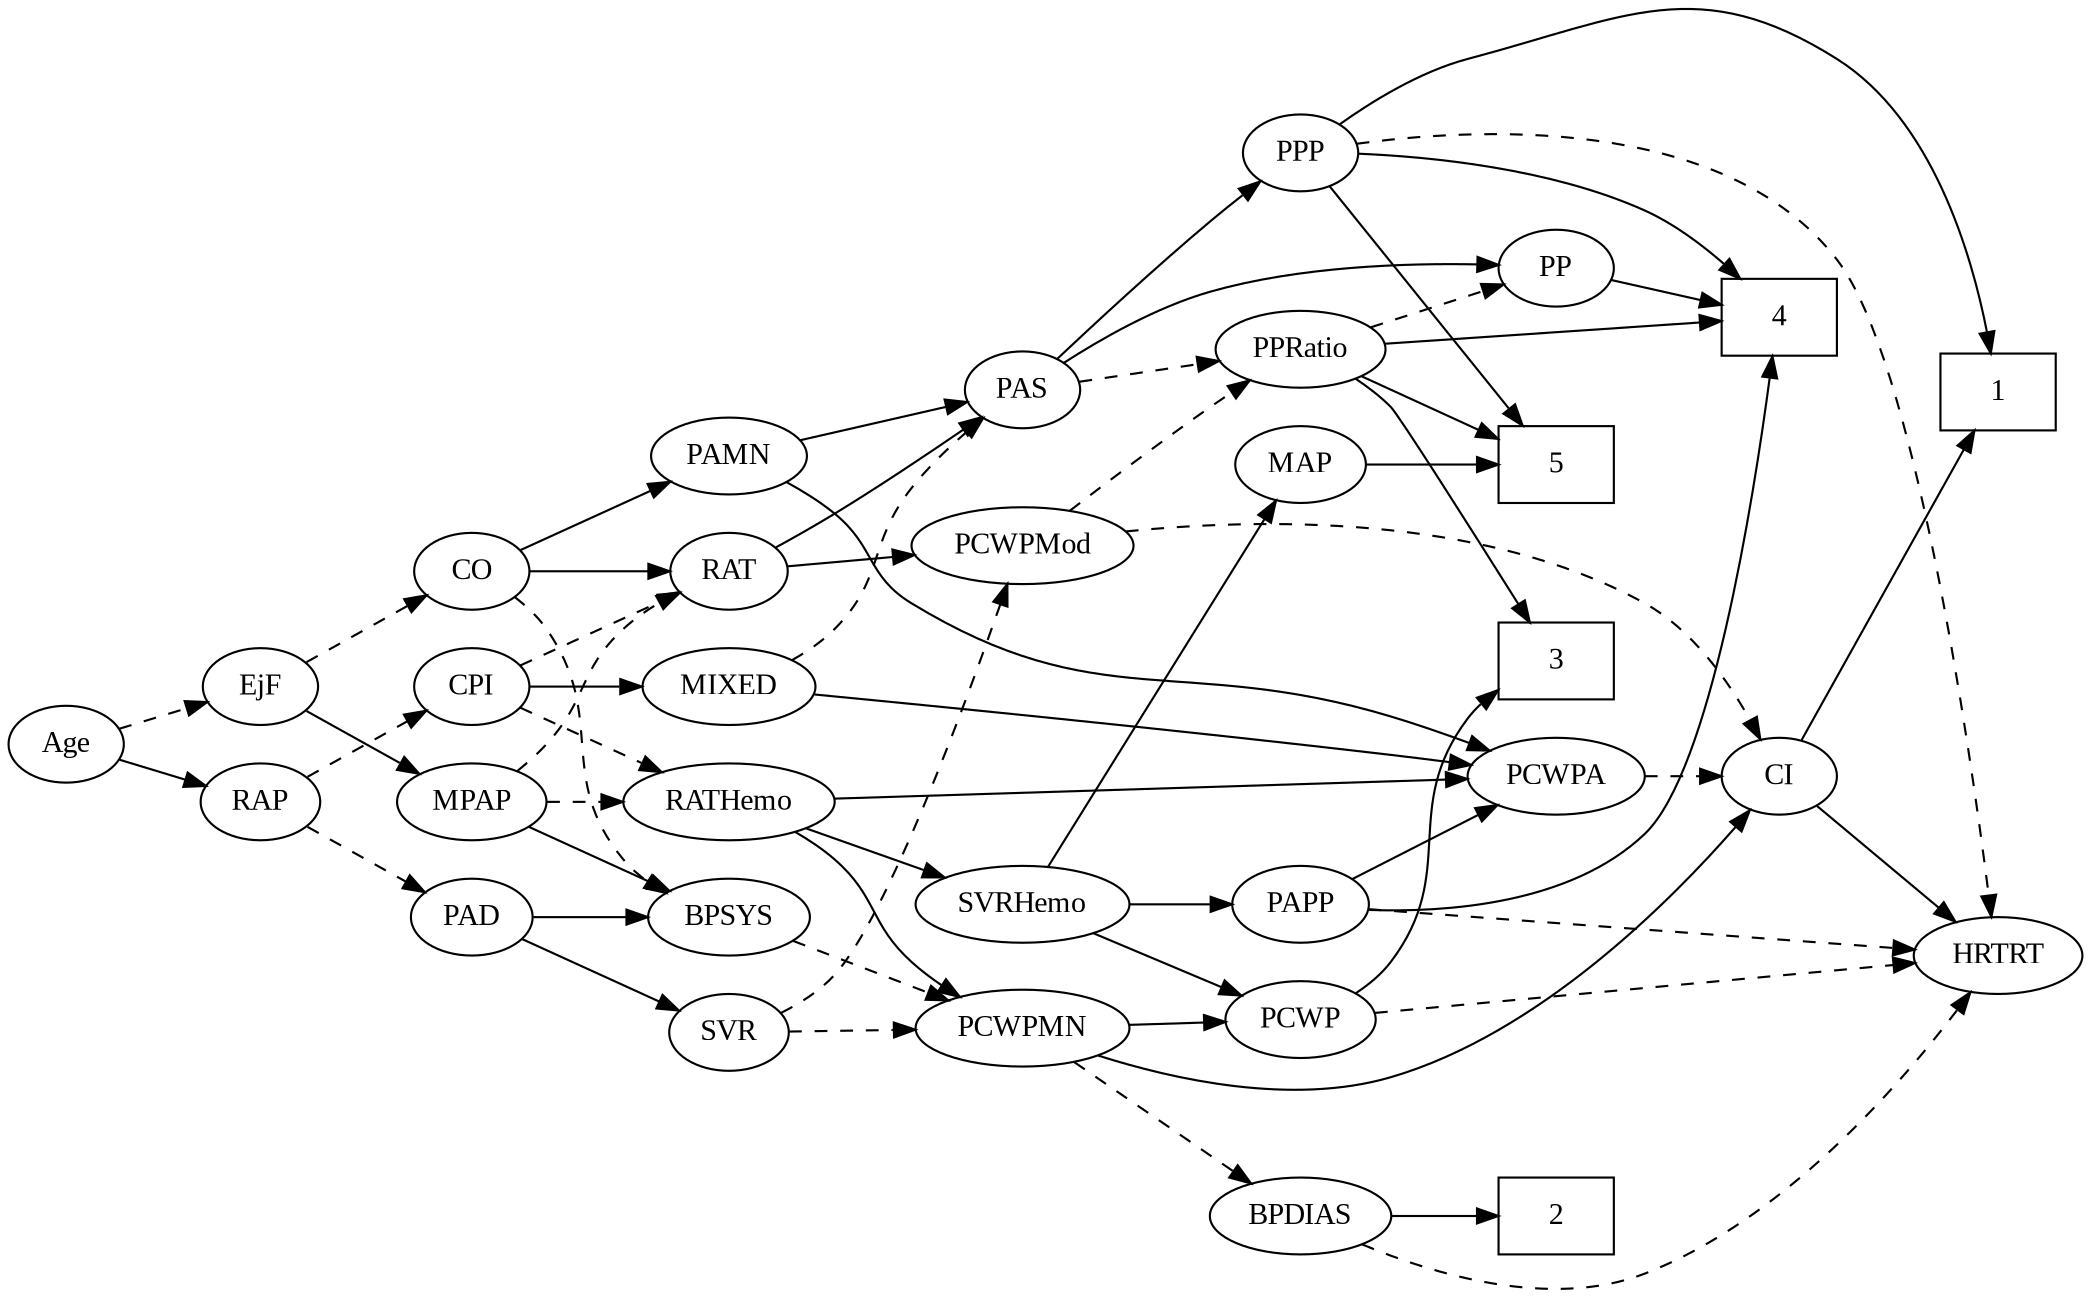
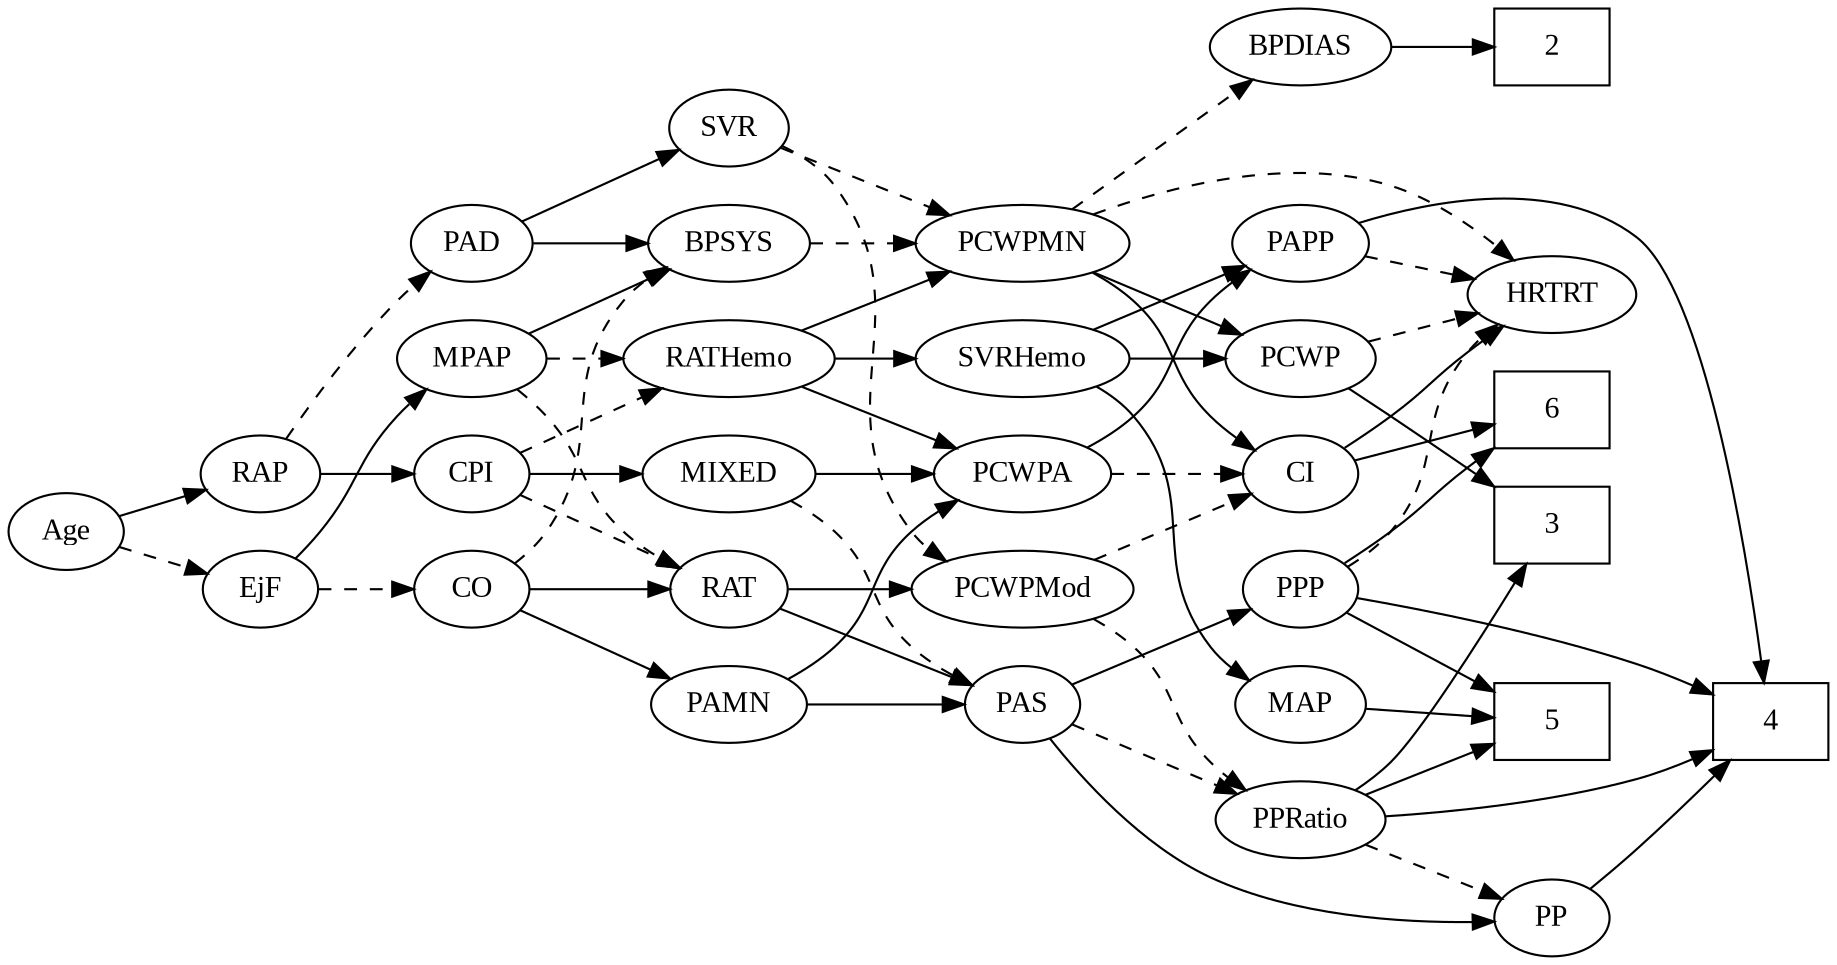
(1998, 392) -> (1552, 410)
(352, 752) -> (342, 474)
(1415, 847) -> (1164, 377)
(1700, 1247) -> (1301, 173)
